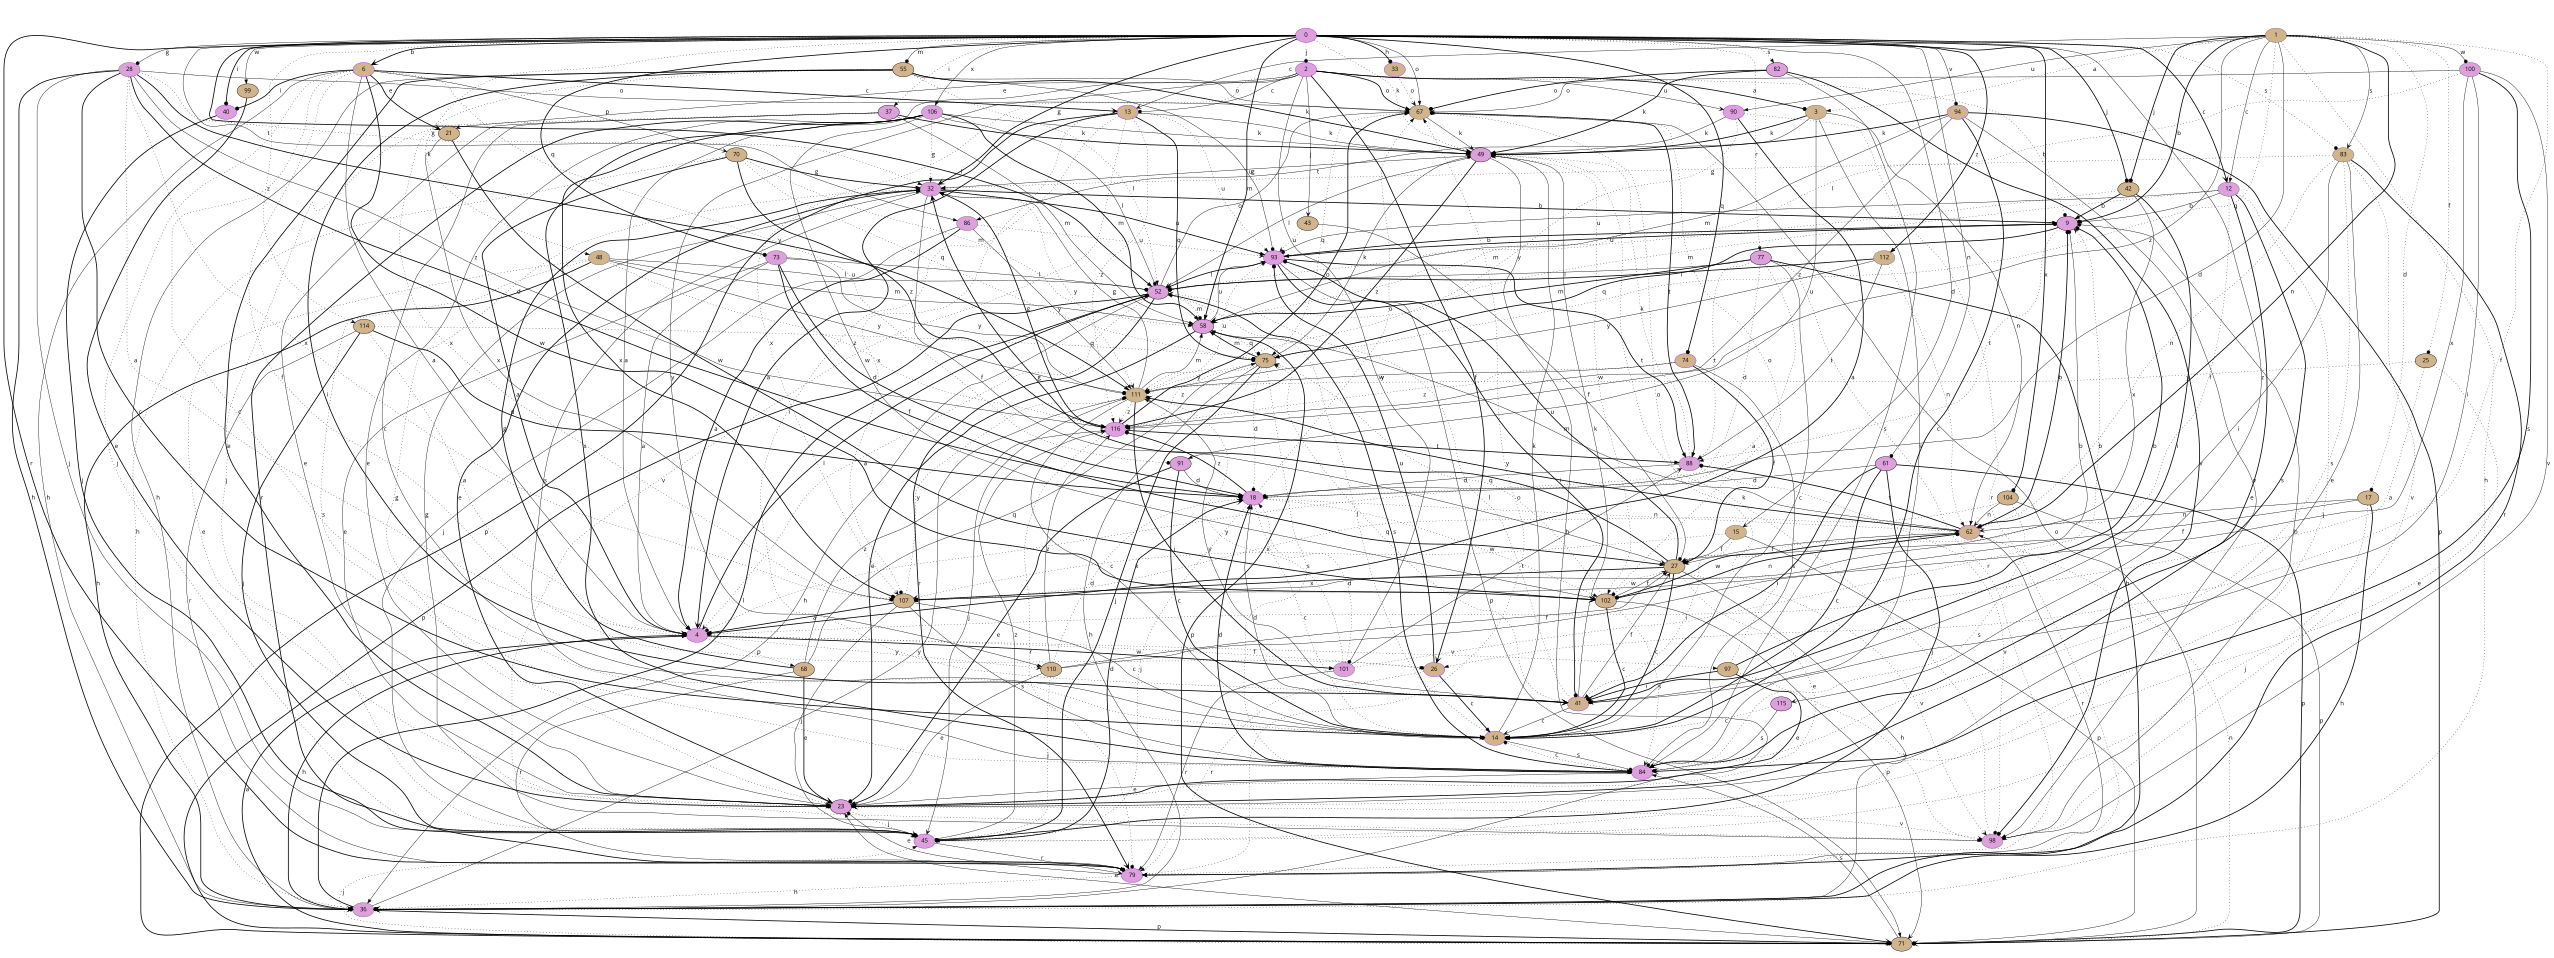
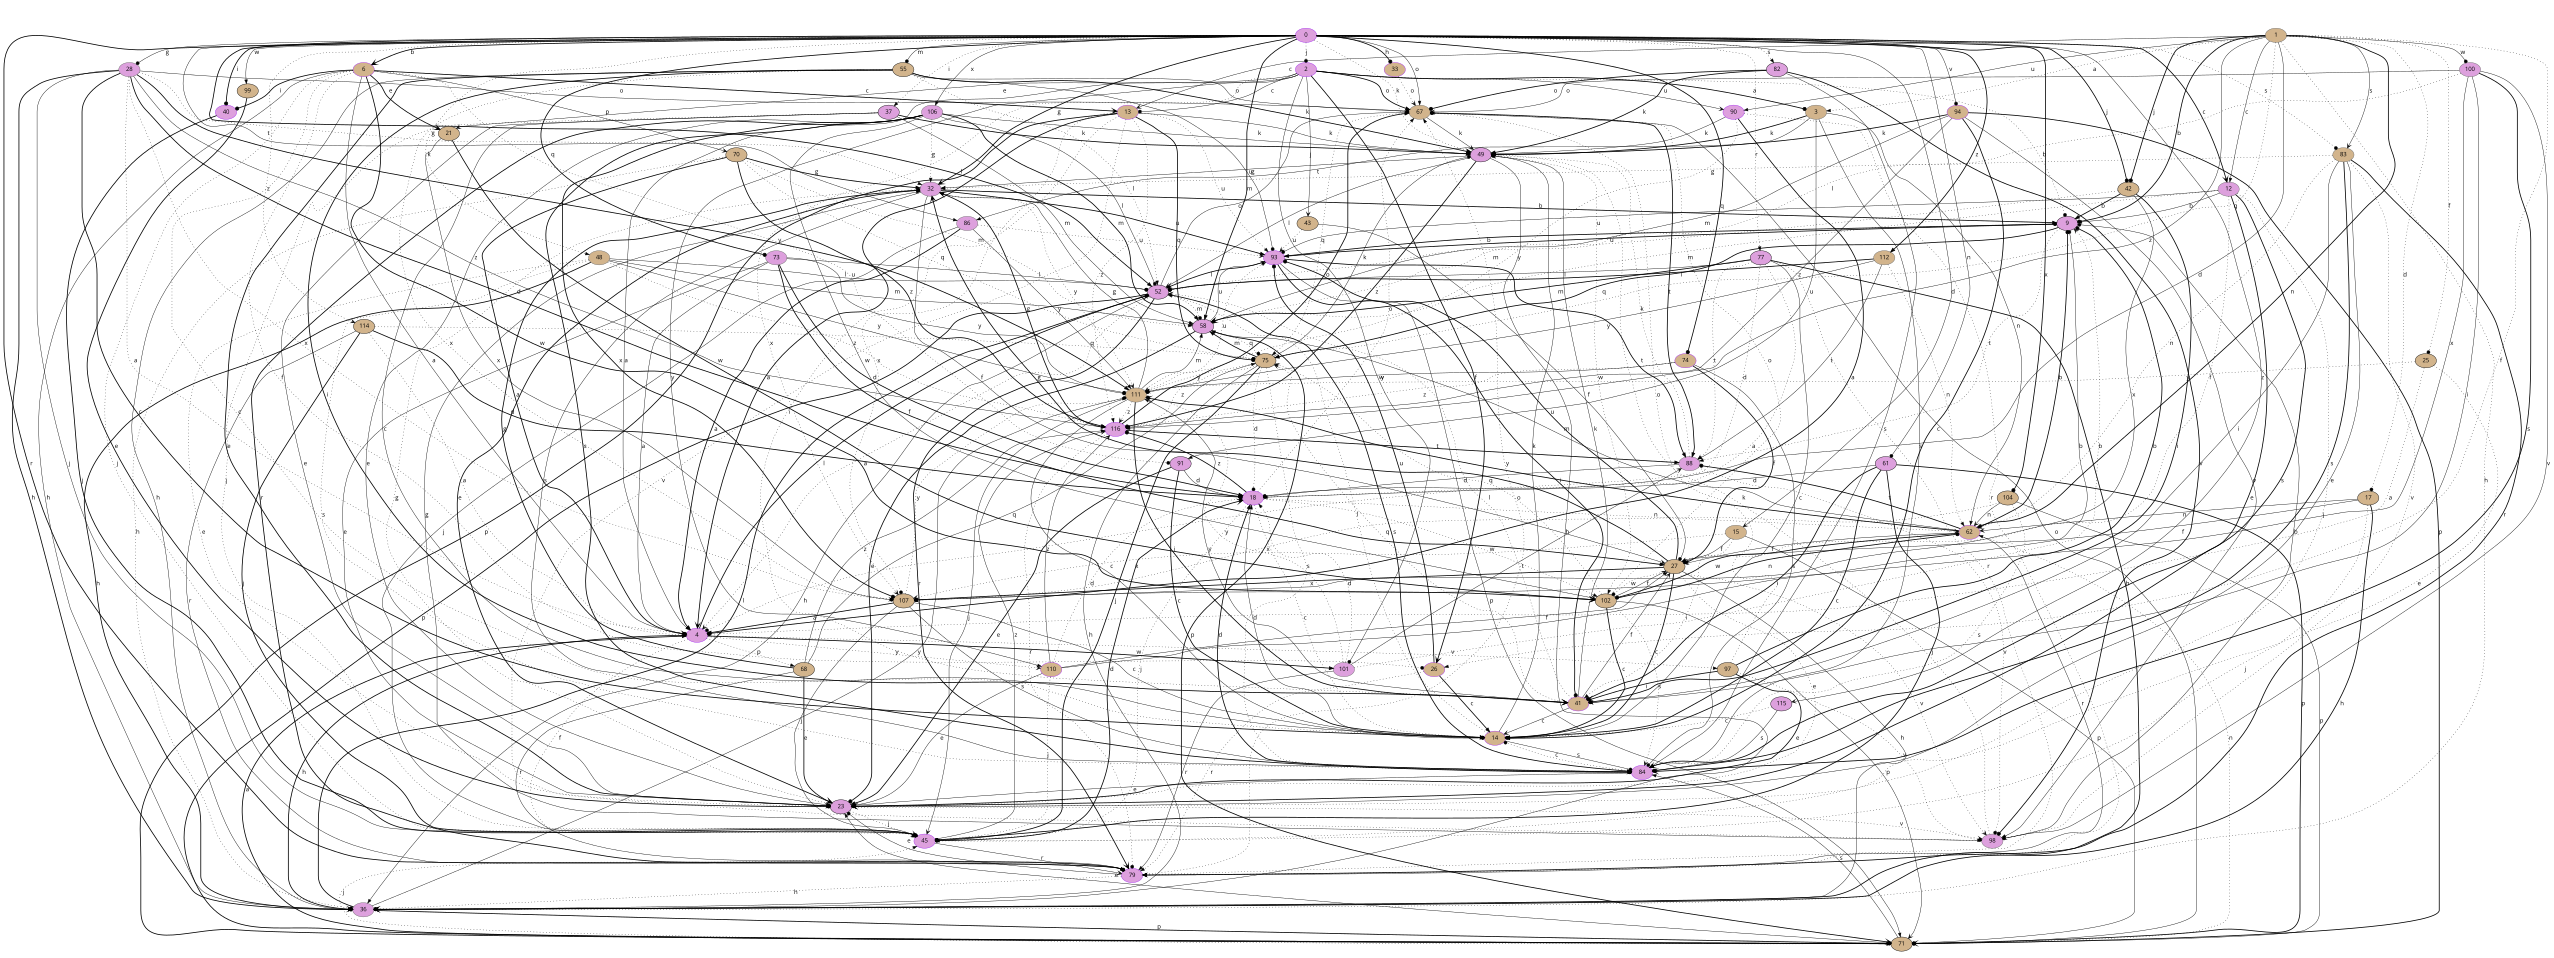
(2186, 602) -> (2186, 602)
(1117, 648) -> (538, 815)
(1051, 670) -> (1051, 670)
